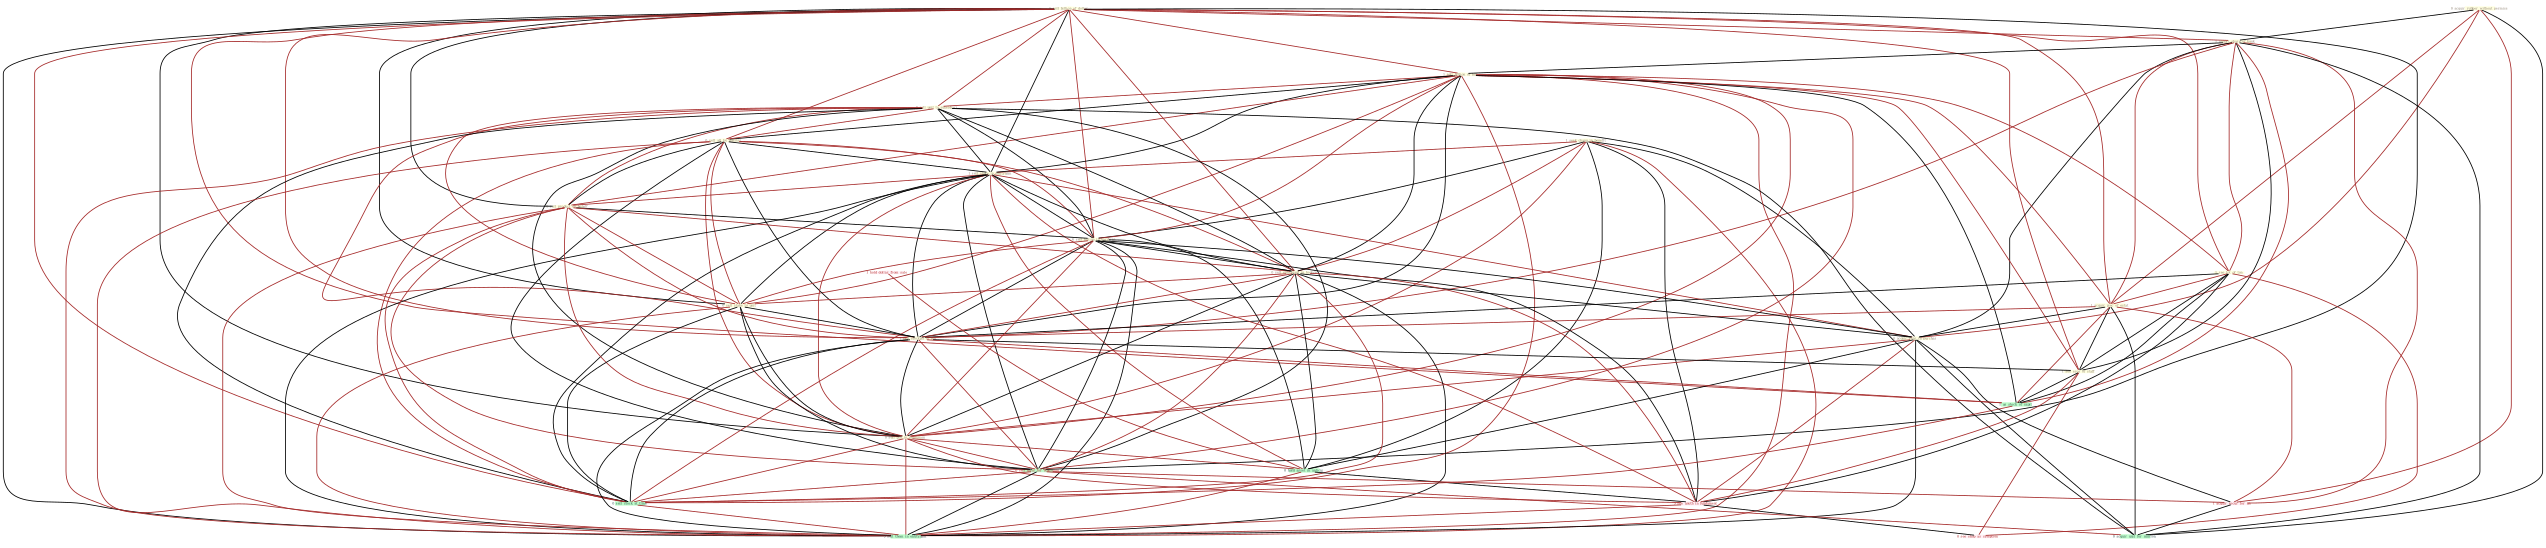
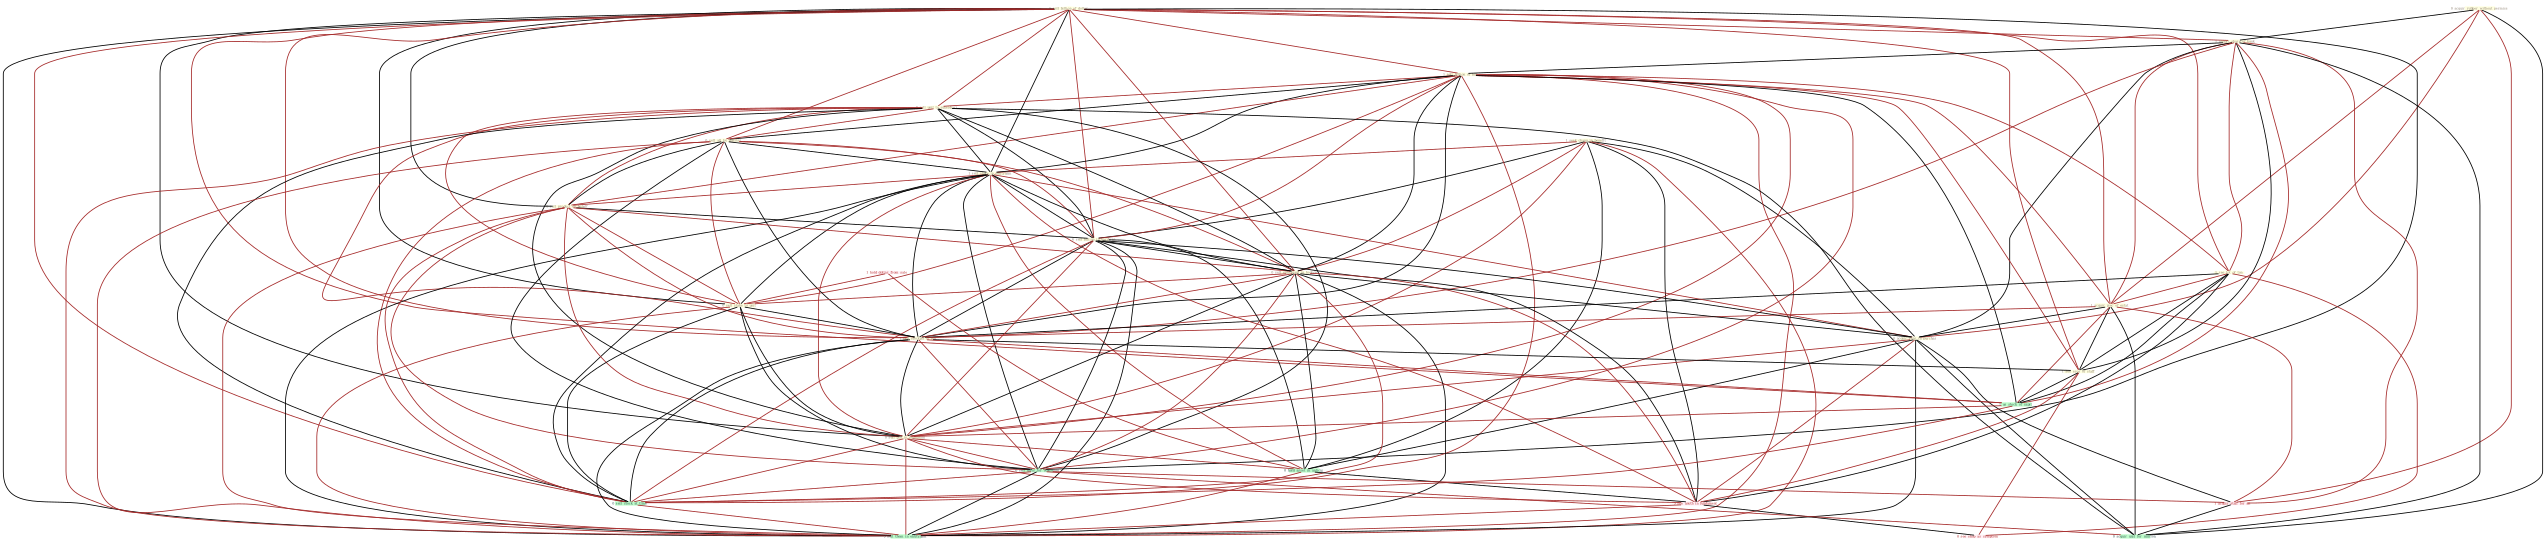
(922, 261) -> (811, 290)
(737, 347) -> (1458, 421)
(1038, 470) -> (1038, 470)
(2232, 503) -> (2232, 503)
